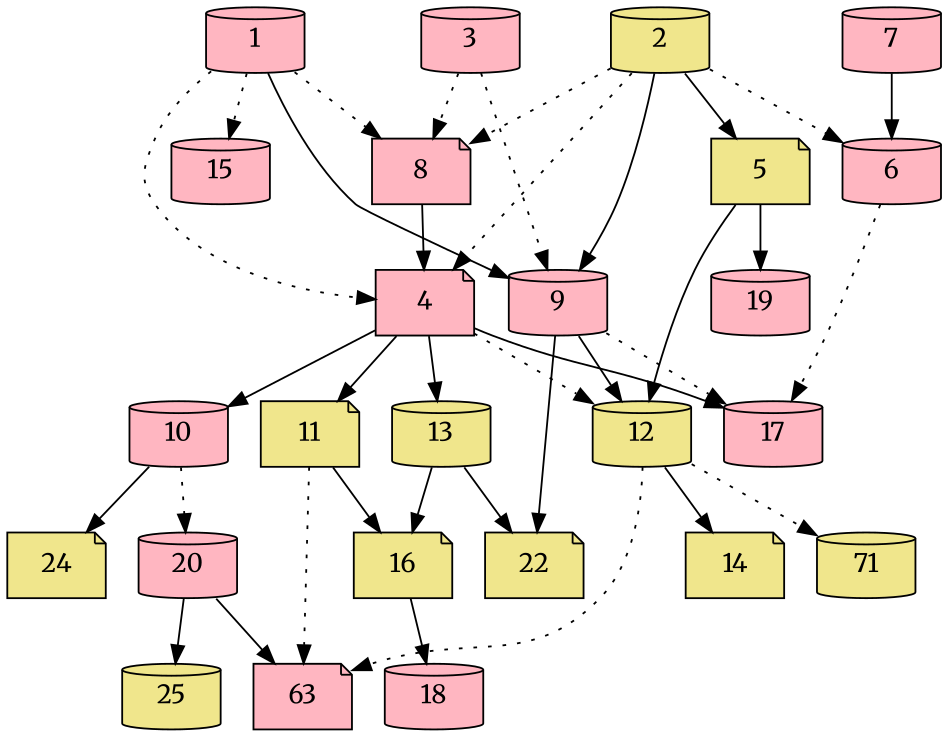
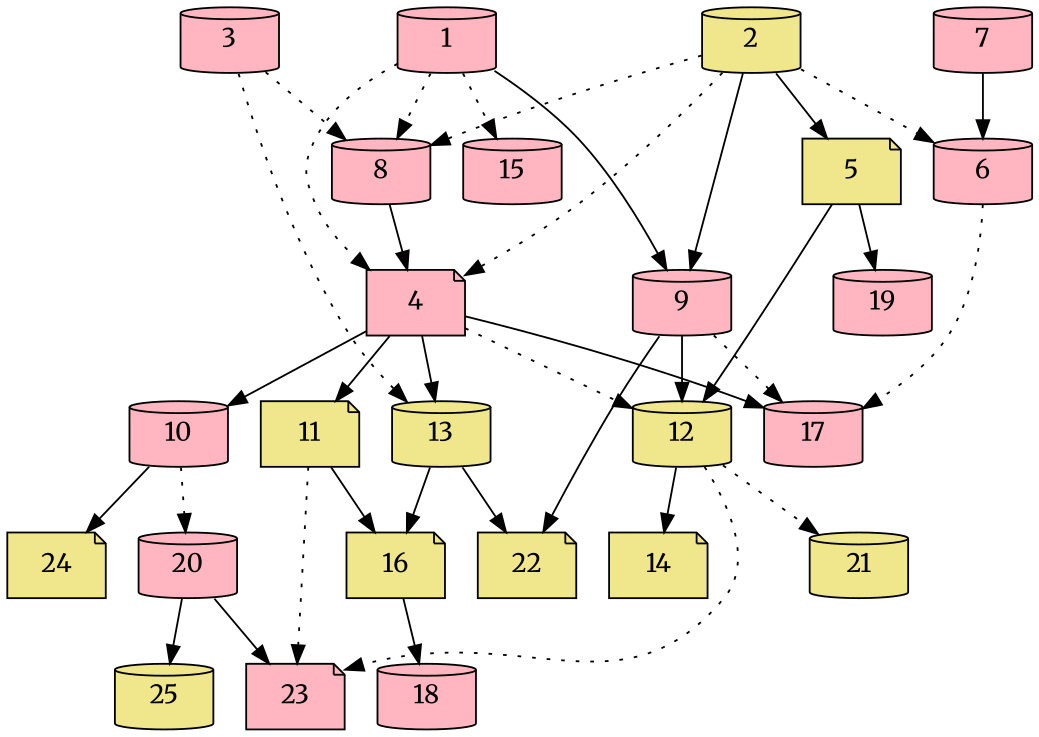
(511, 162) -> (299, 240)
(421, 171) -> (381, 171)
(866, 565) -> (859, 565)
(303, 697) -> (295, 697)
